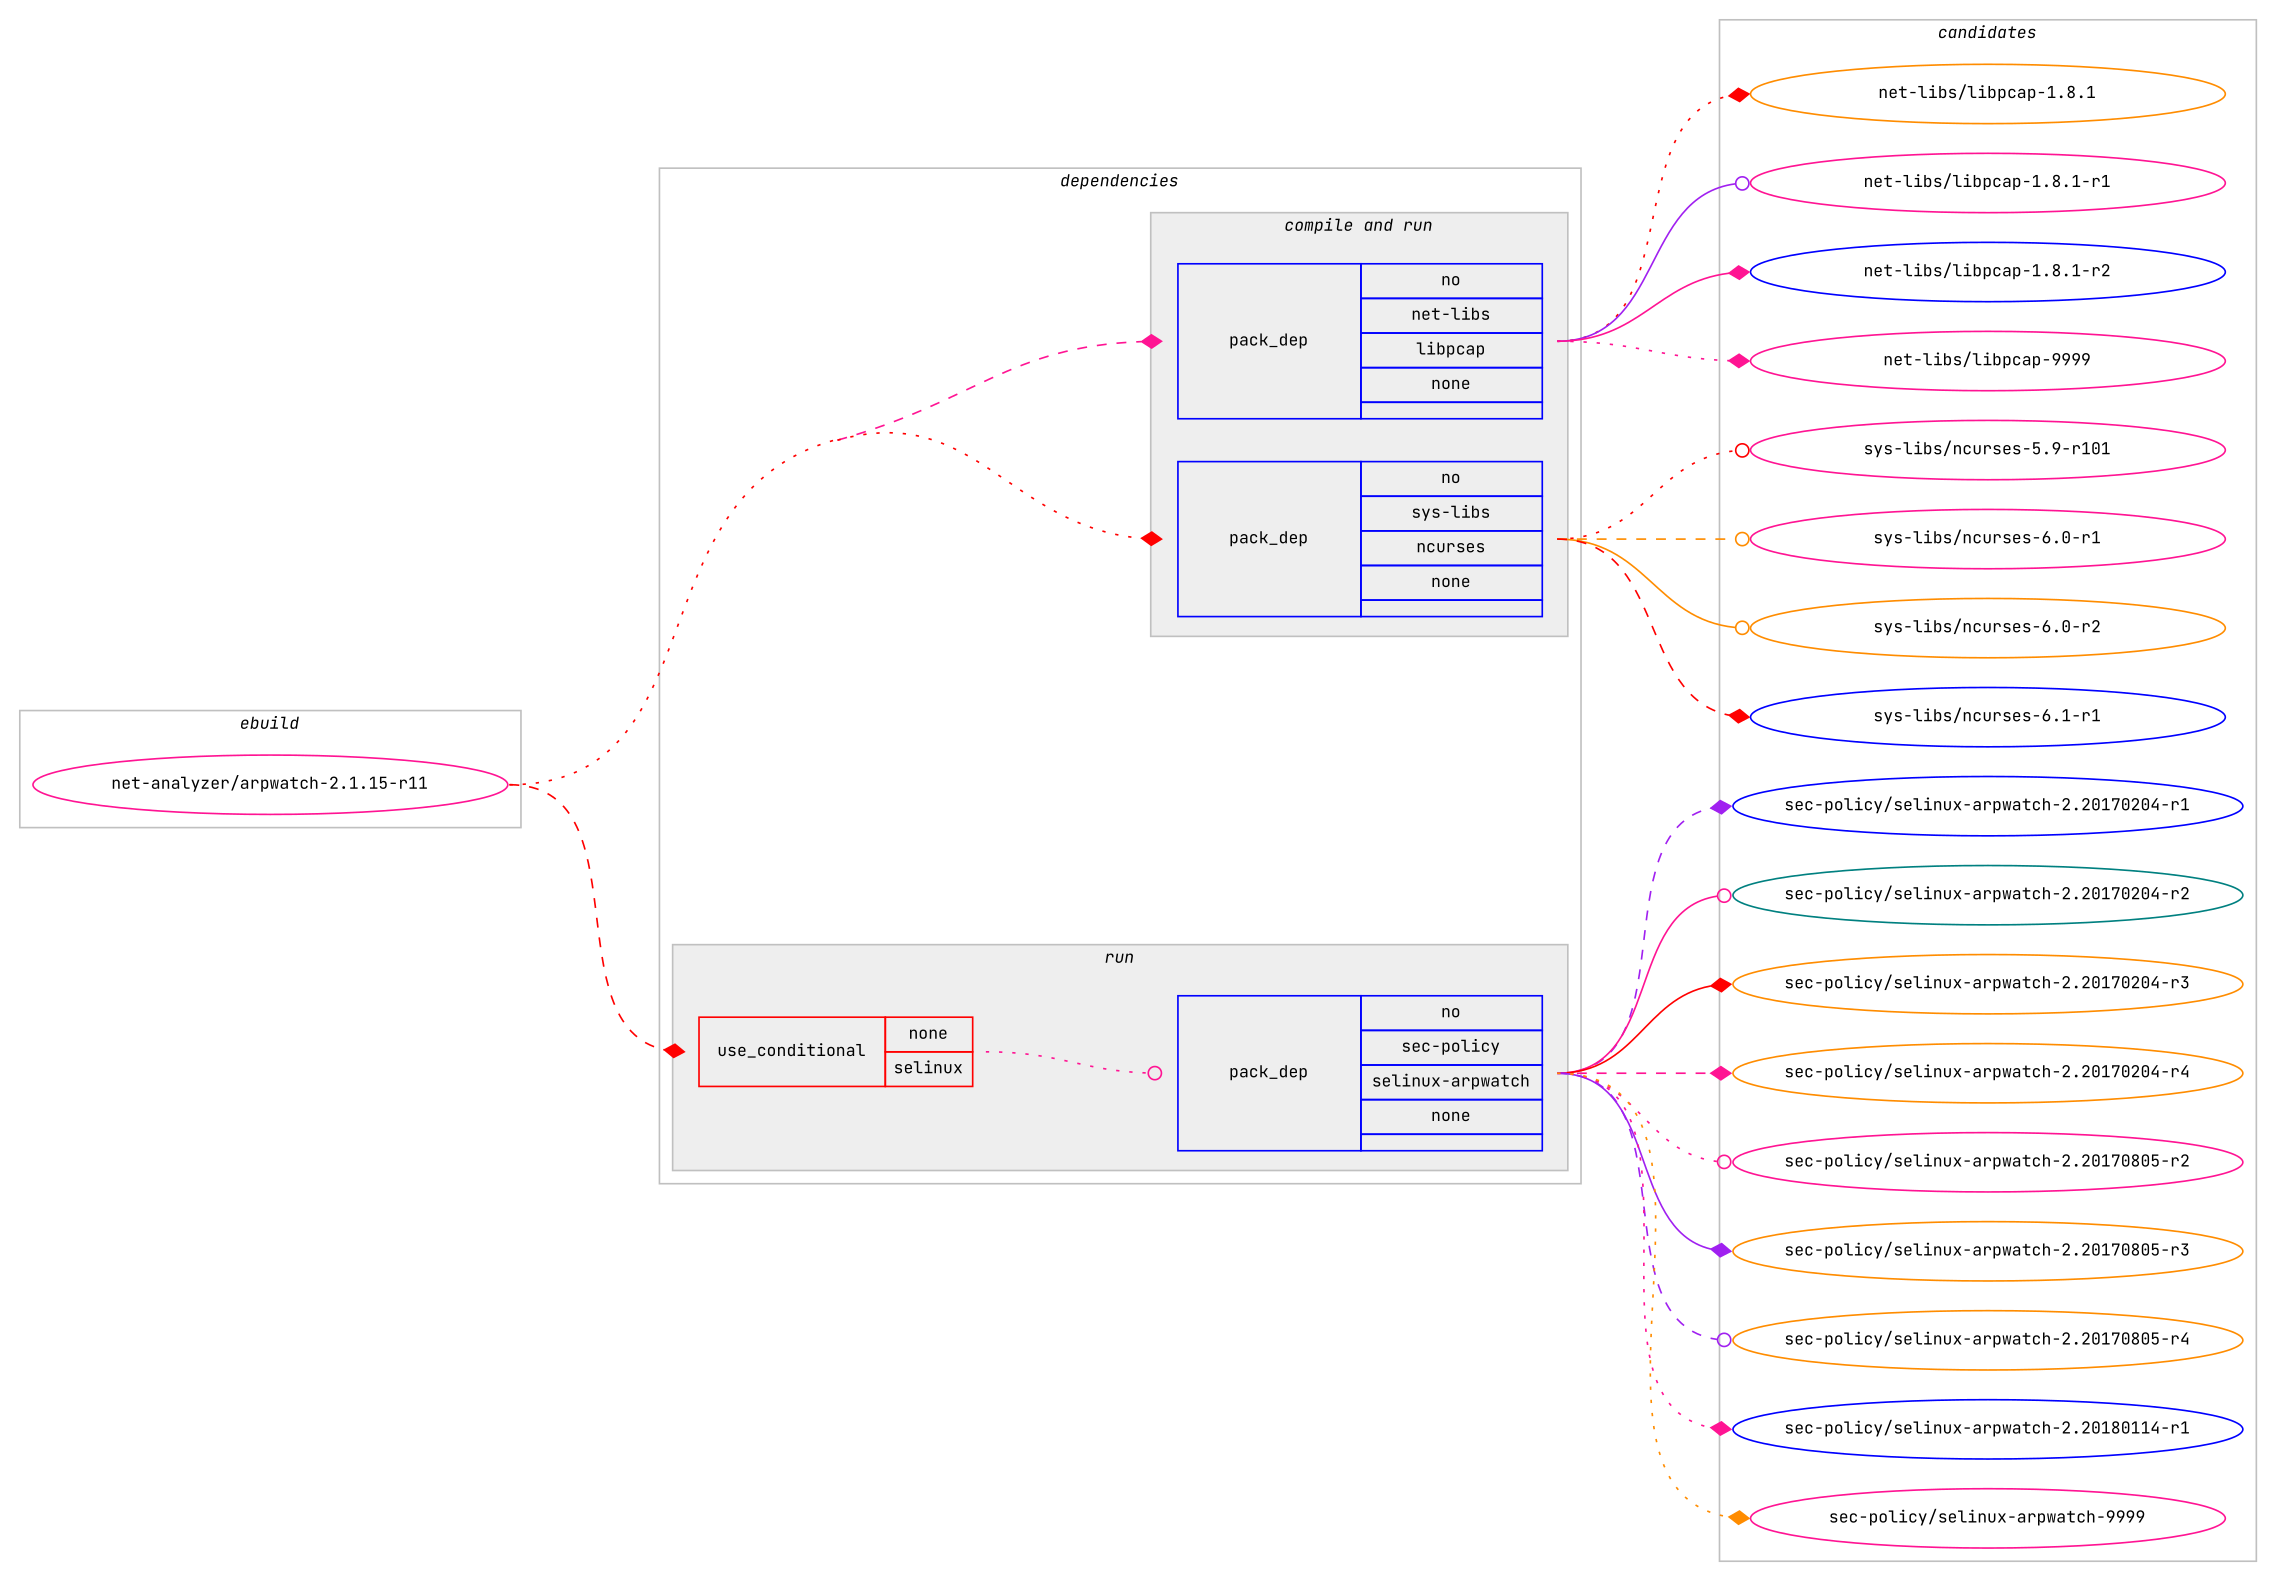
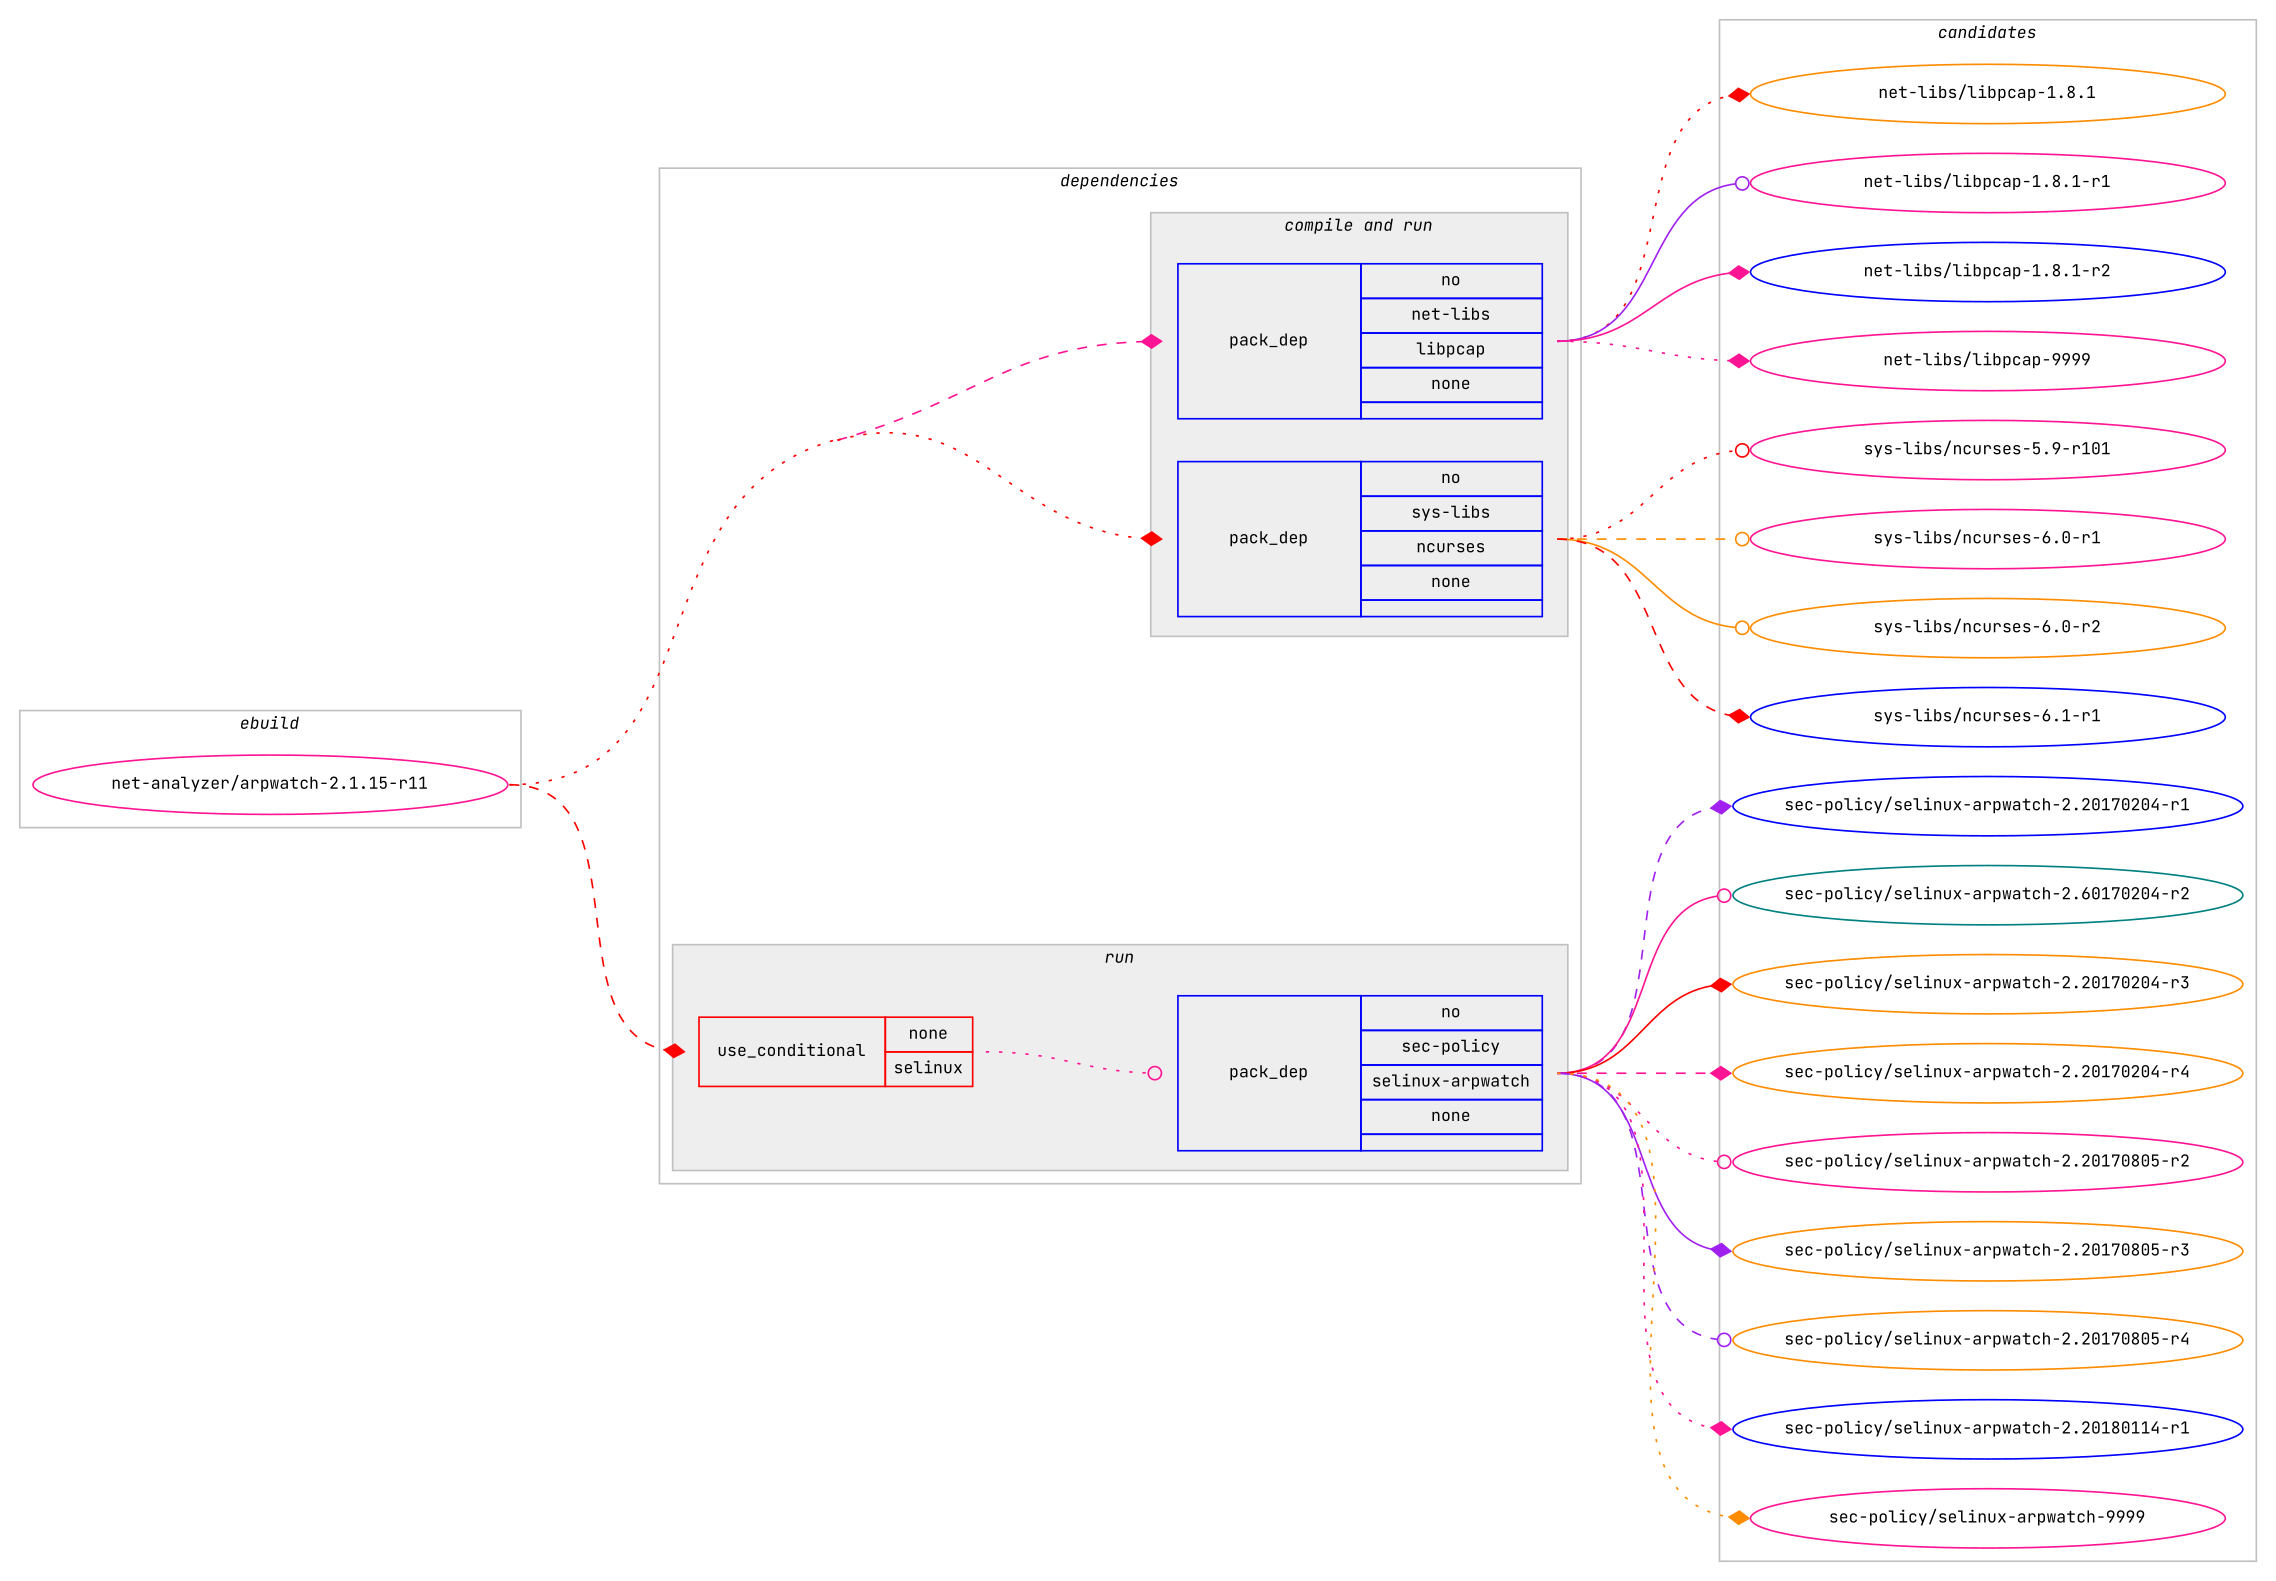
(1988, 895) -> (1988, 895)
